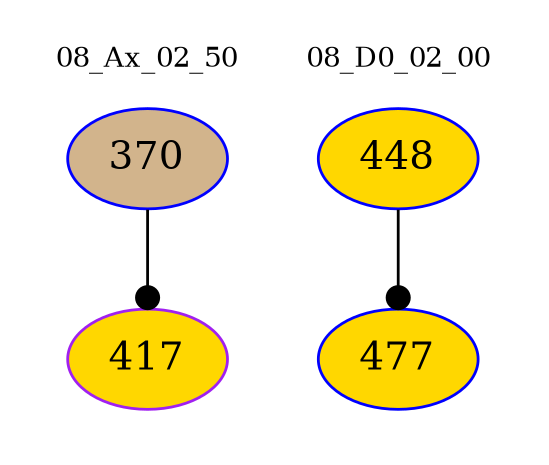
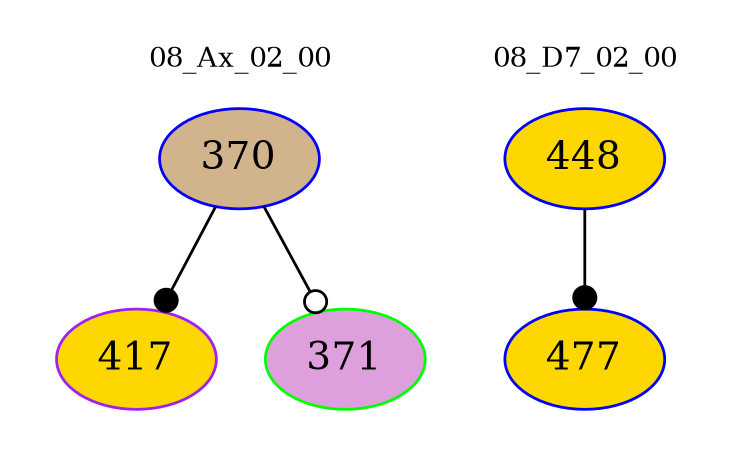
(148, 60) -> (241, 60)
(400, 60) -> (586, 60)
none -> (345, 359)
